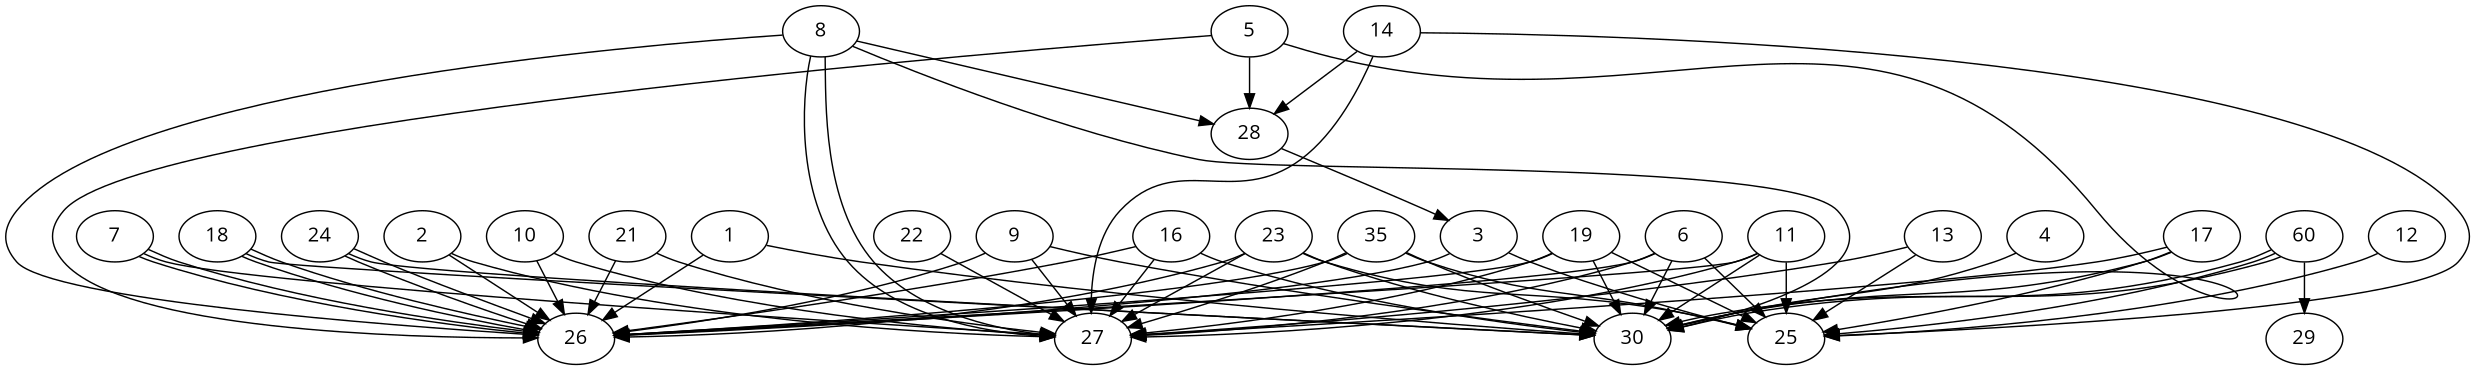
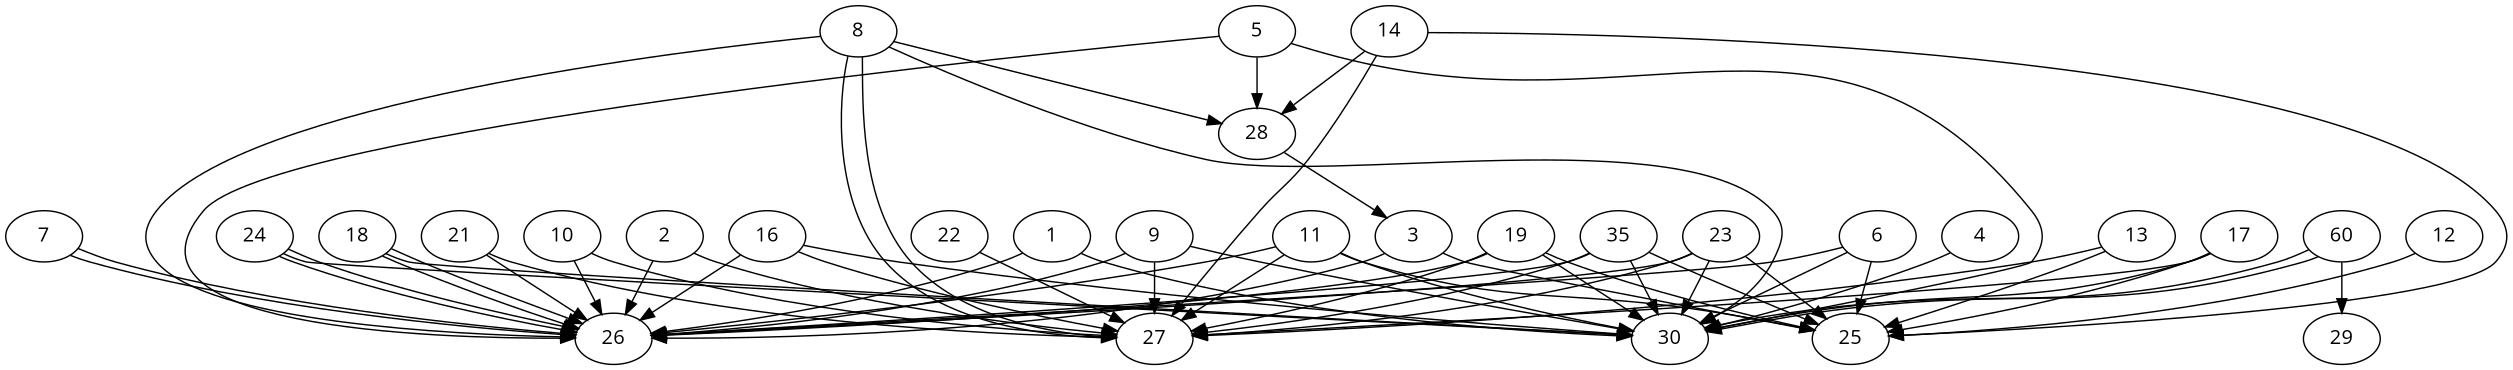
(568, 302) -> none
(2060, 306) -> none
(1403, 310) -> none
